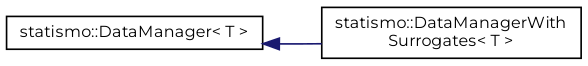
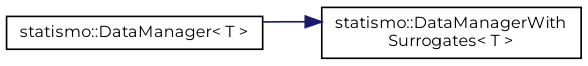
(301, 44) -> (284, 22)
